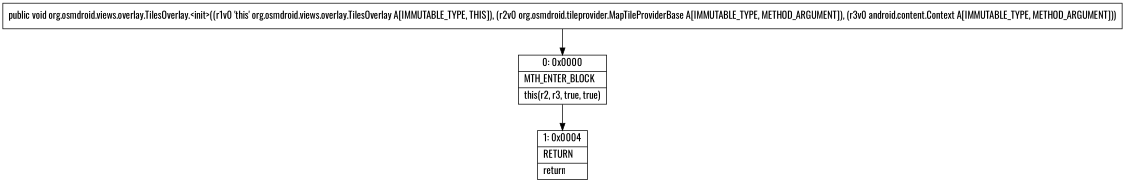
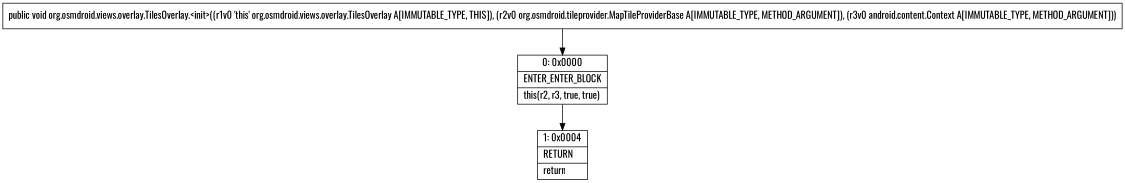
(560, 79) -> (562, 79)
